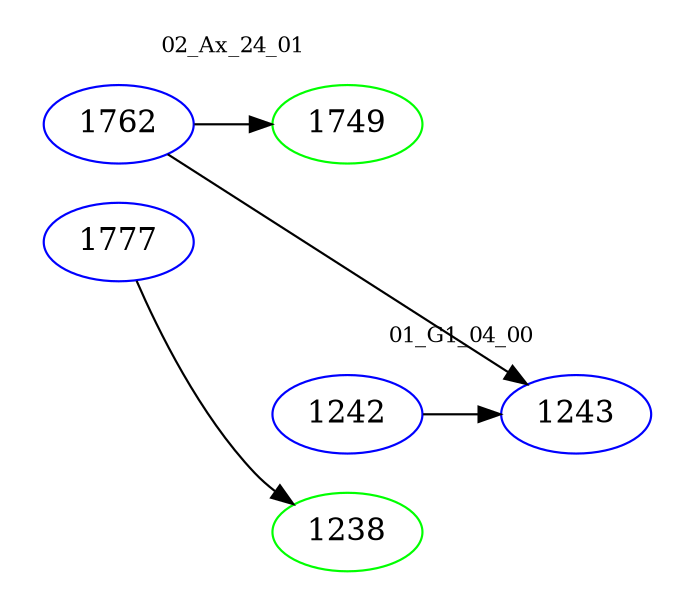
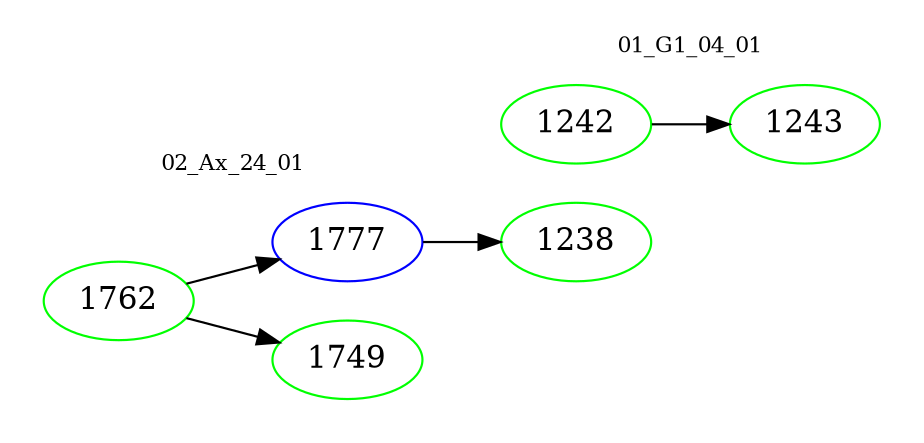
(119, 124) -> (119, 301)
(338, 263) -> (222, 274)
(462, 337) -> (691, 47)
(347, 414) -> (576, 124)
(576, 414) -> (805, 124)
